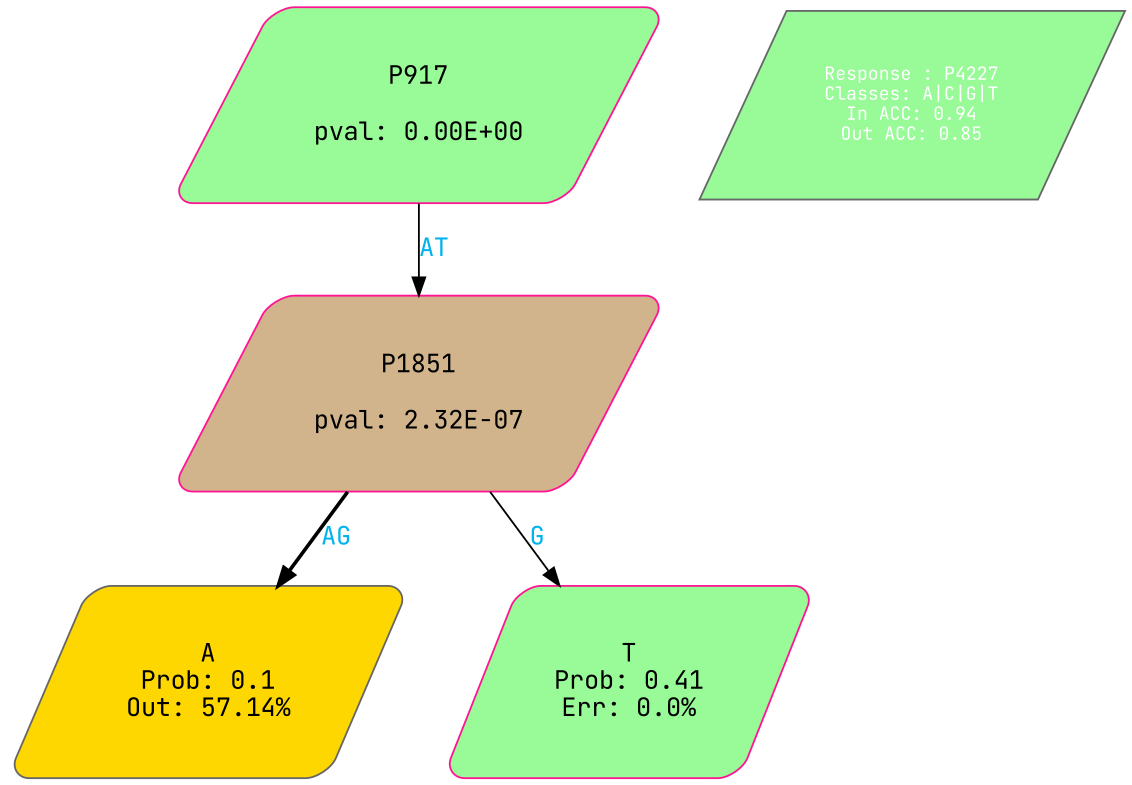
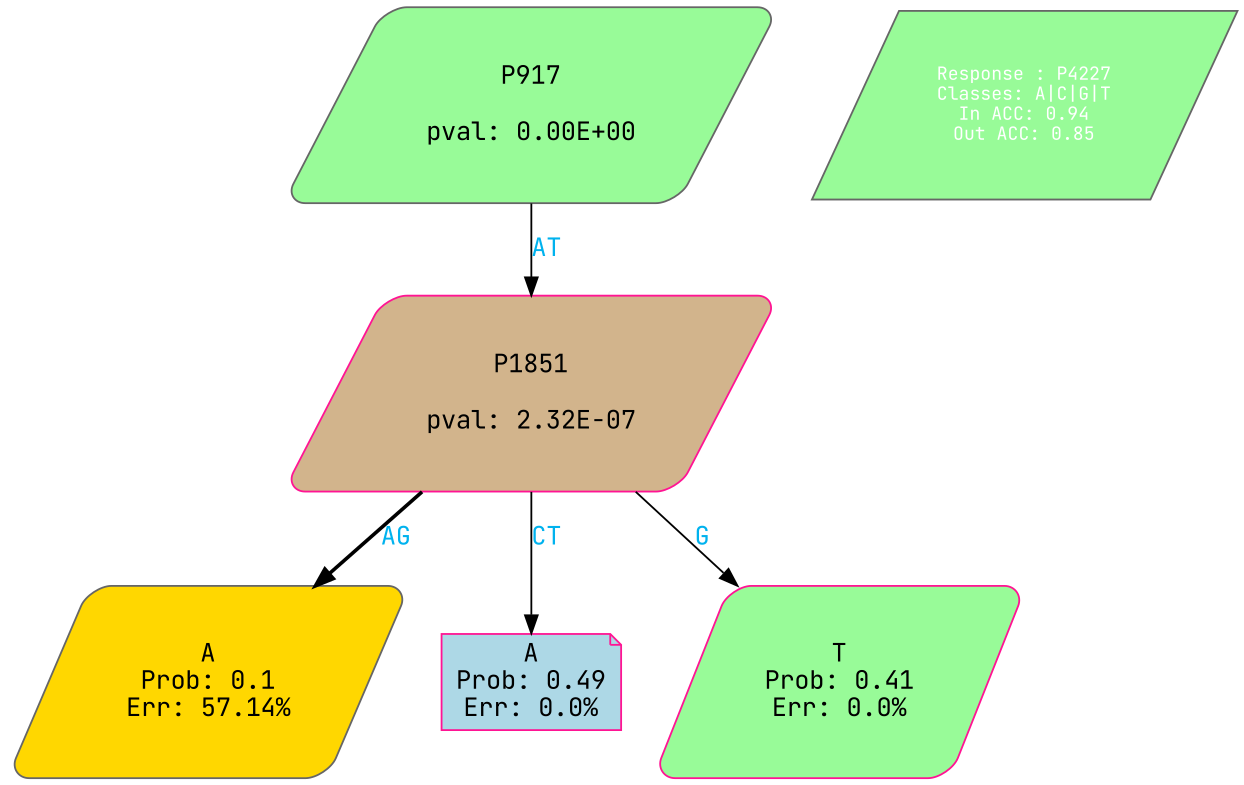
(419, 105) -> (531, 105)
(208, 682) -> (208, 682)
none -> (531, 682)
